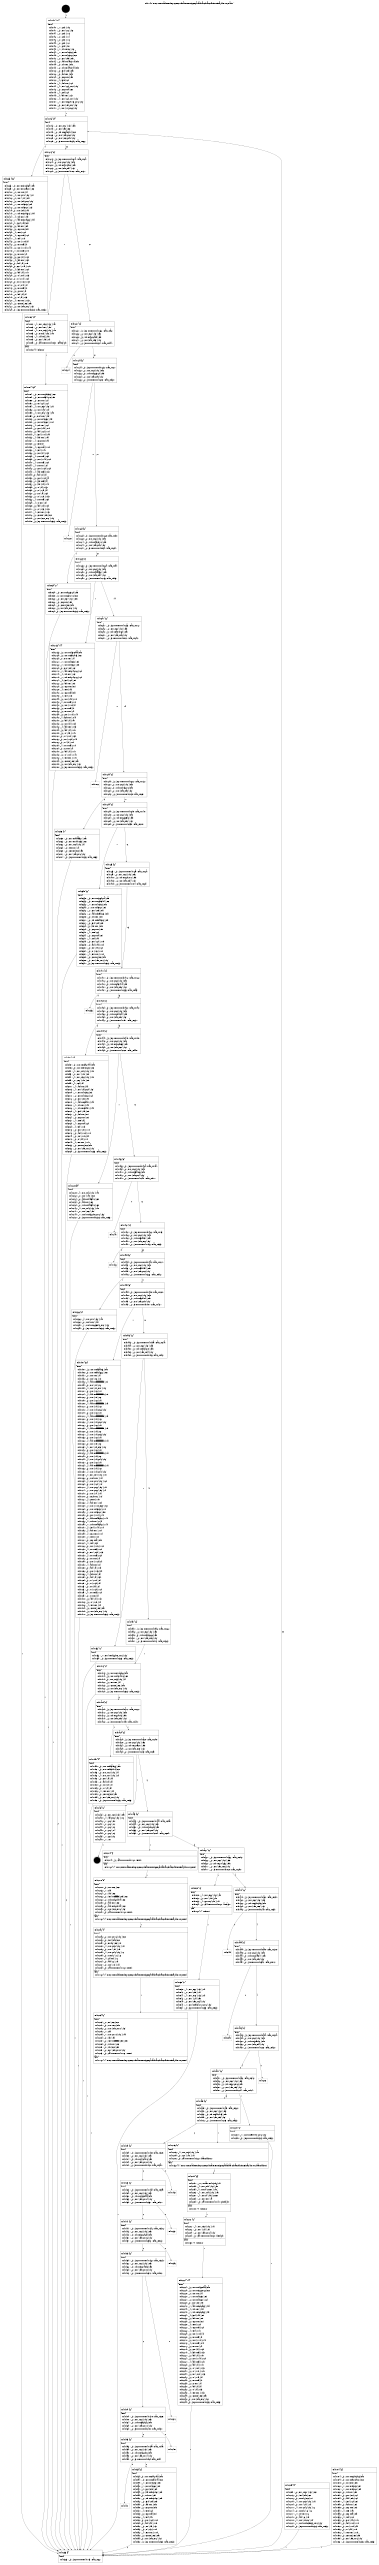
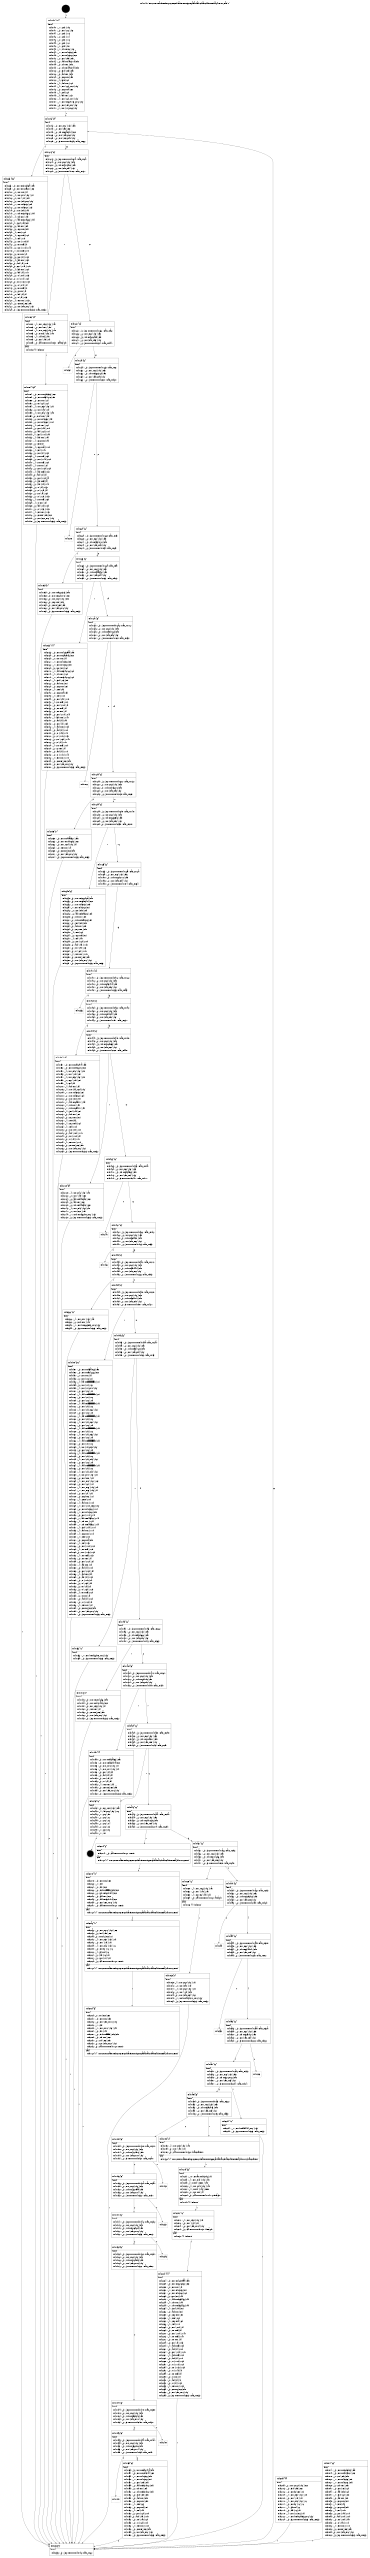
(118, 1697) -> (142, 1653)
(172, 2420) -> none
